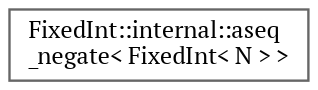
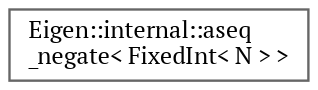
(159, 45) -> (159, 45)
